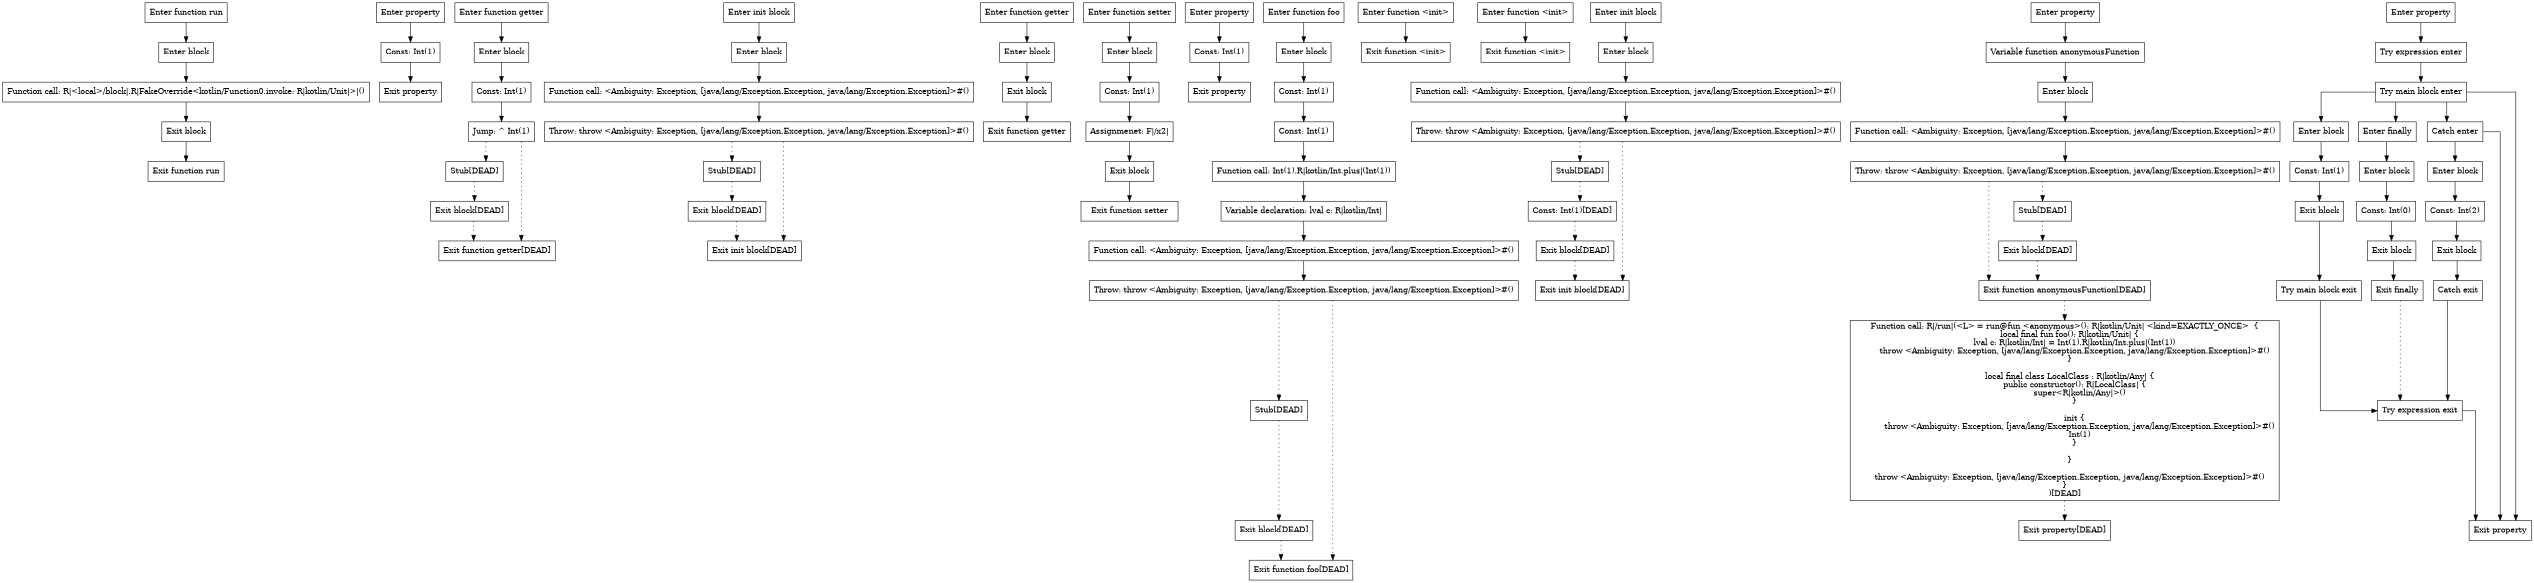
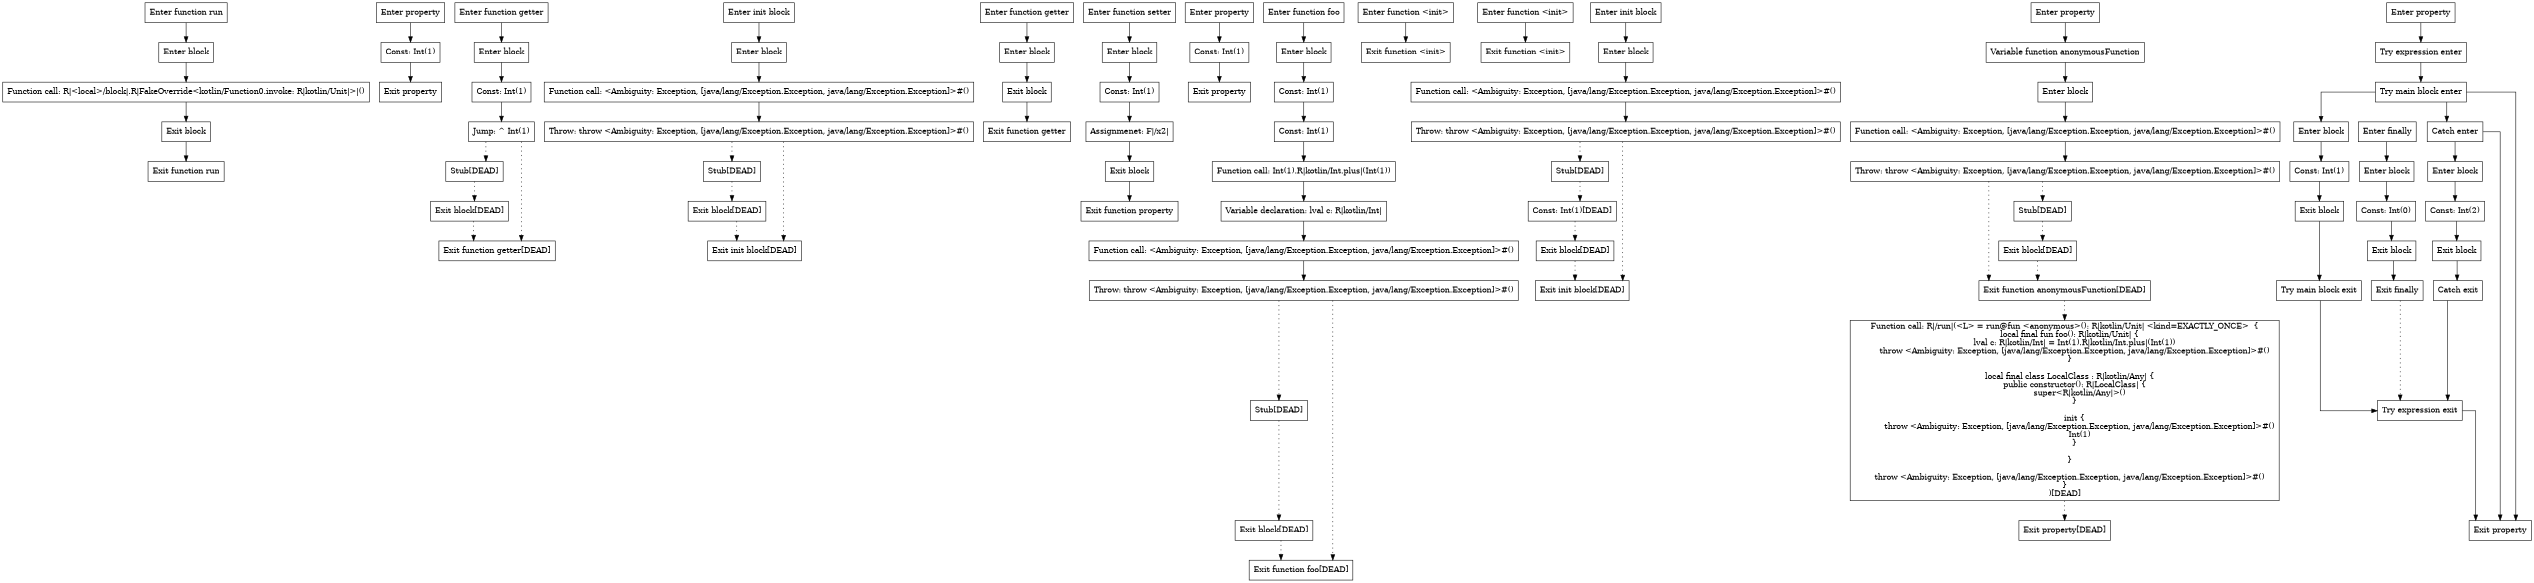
(2396, 109) -> none
(1130, 211) -> (1130, 211)
